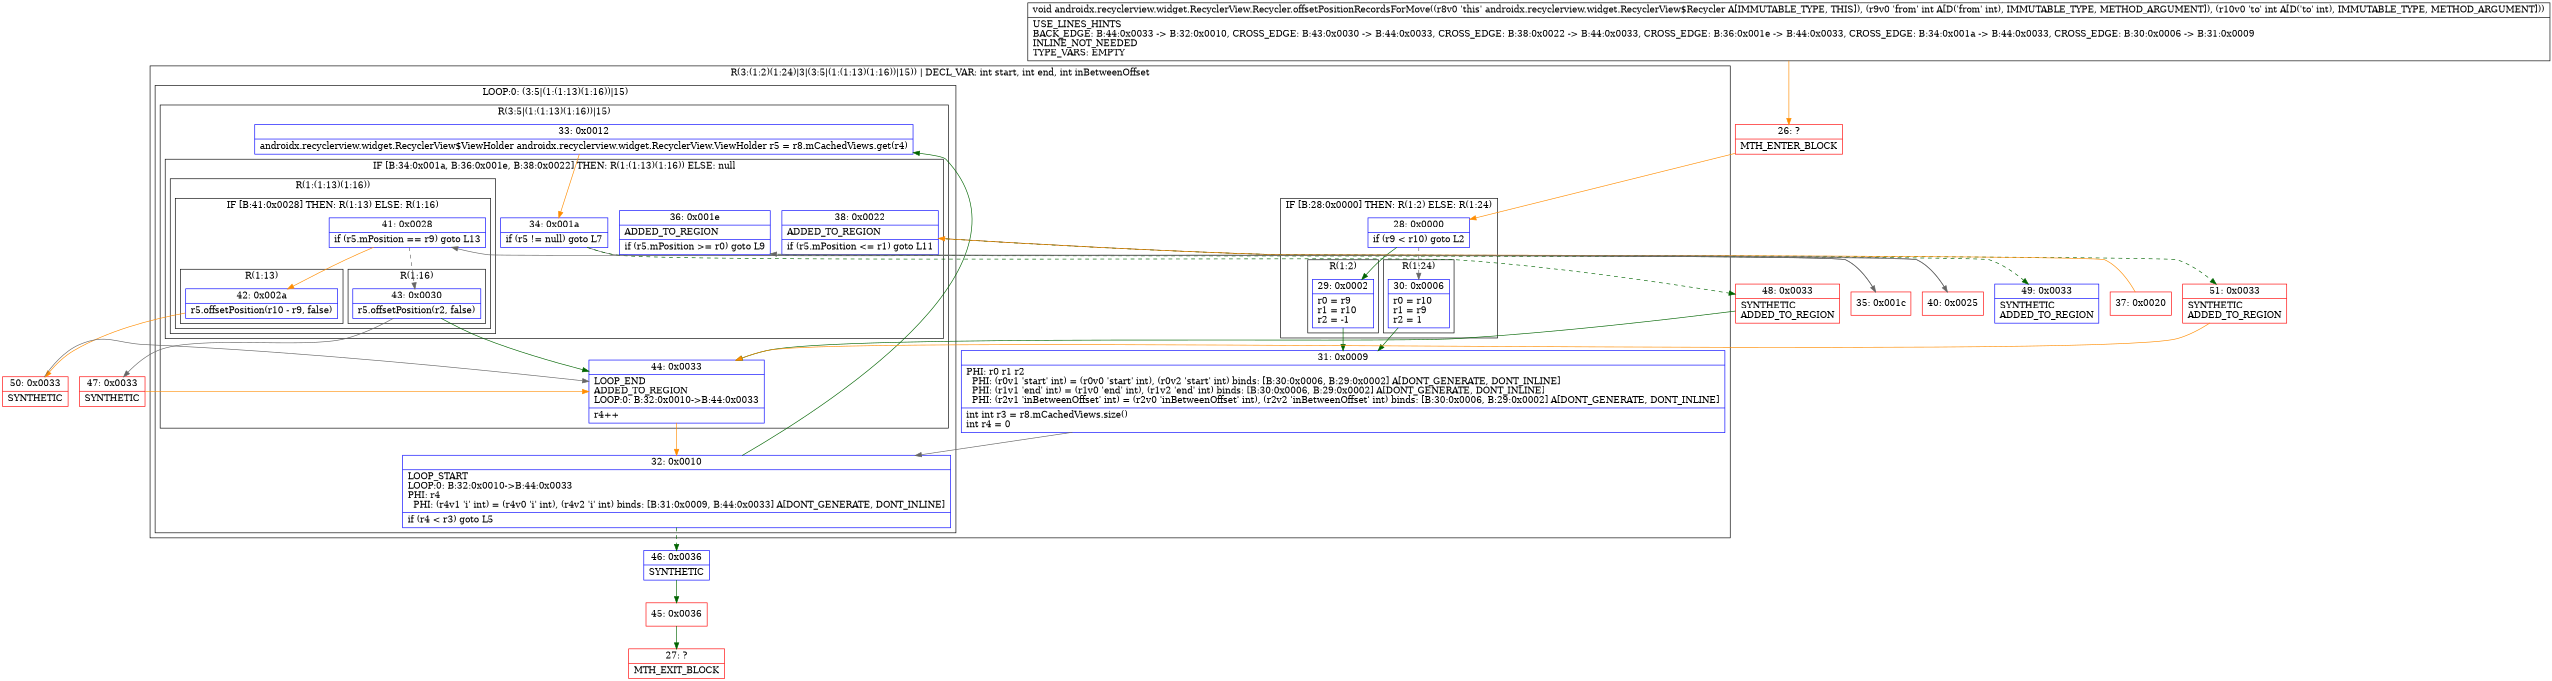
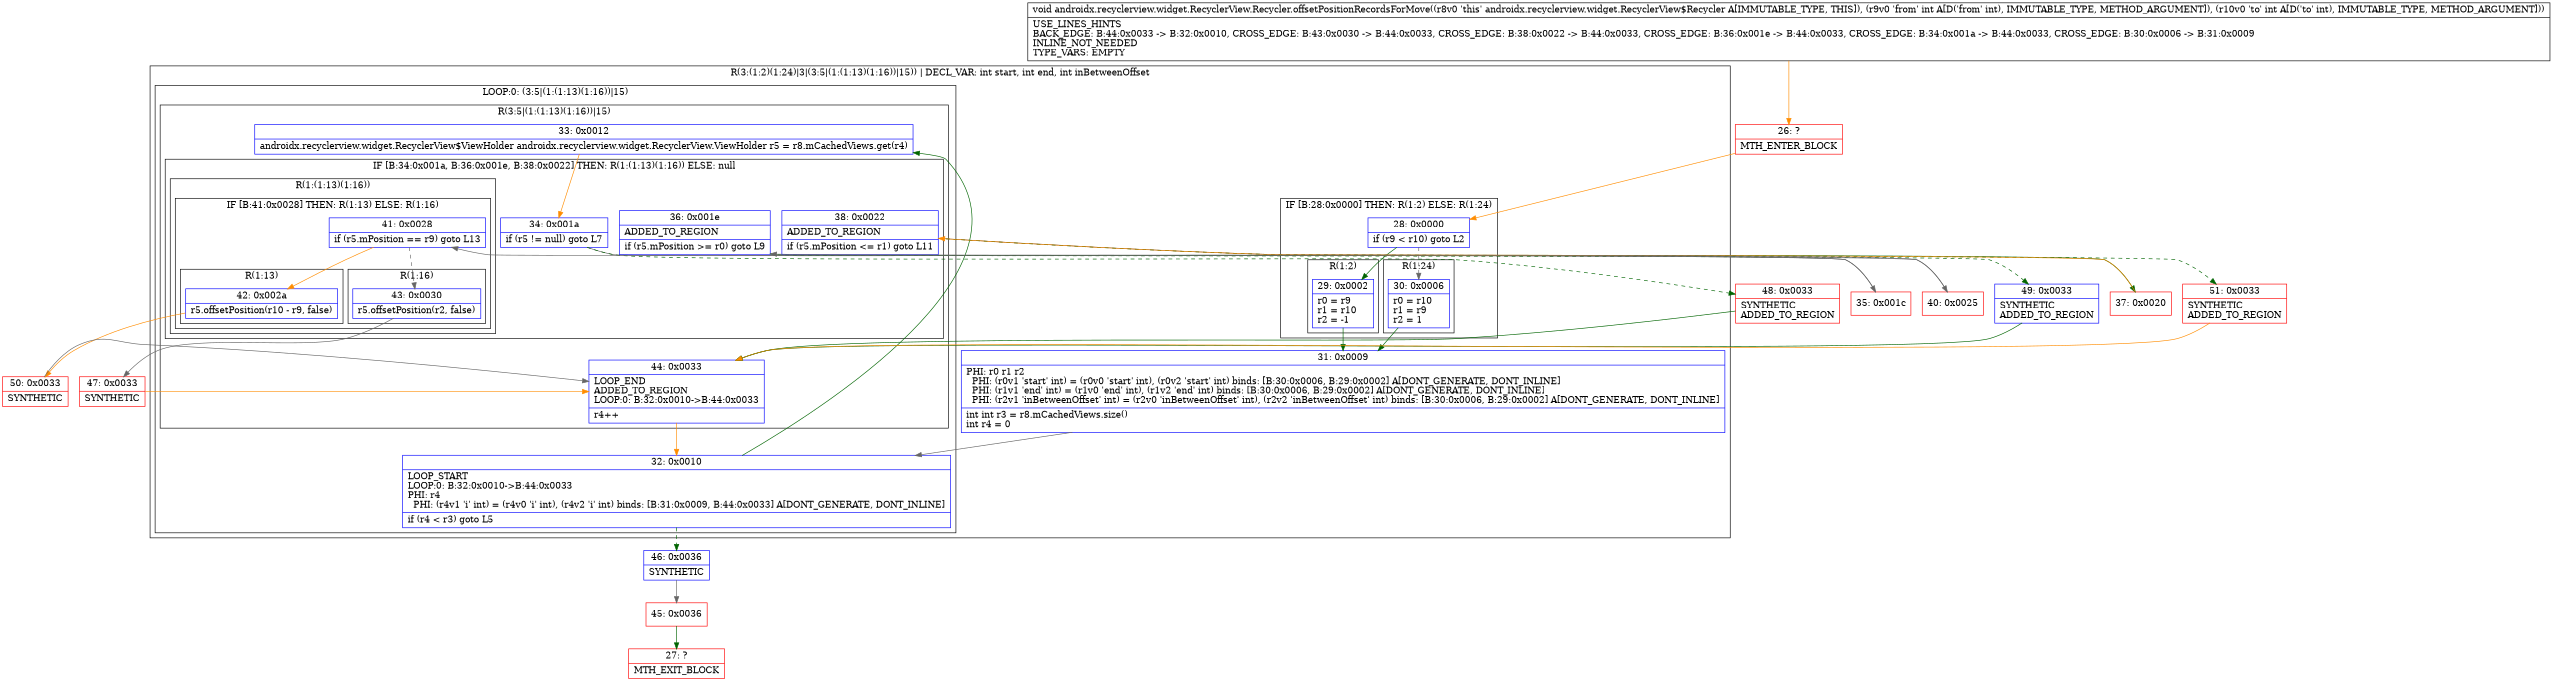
none -> (1457, 255)
(510, 348) -> (1383, 346)
(677, 588) -> (677, 588)
